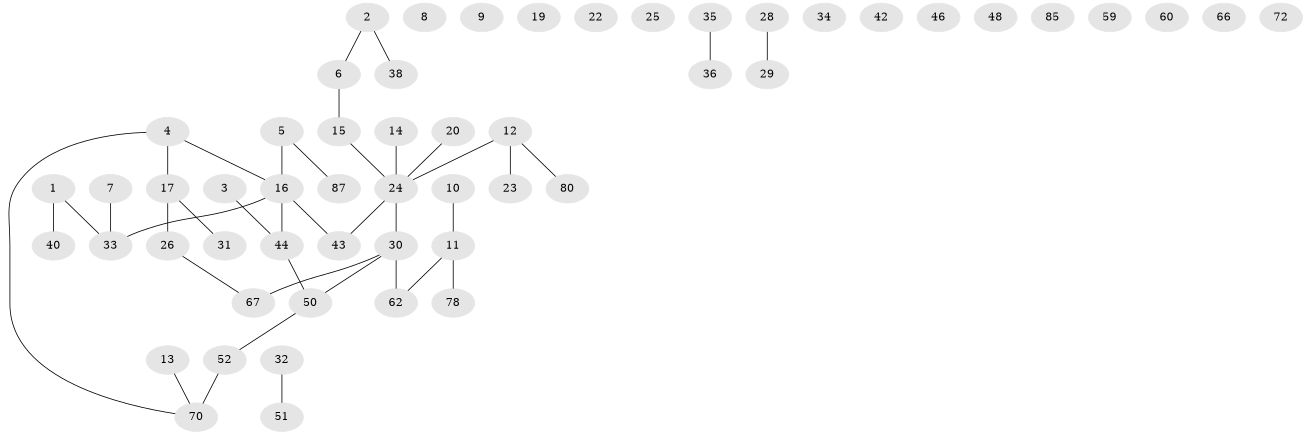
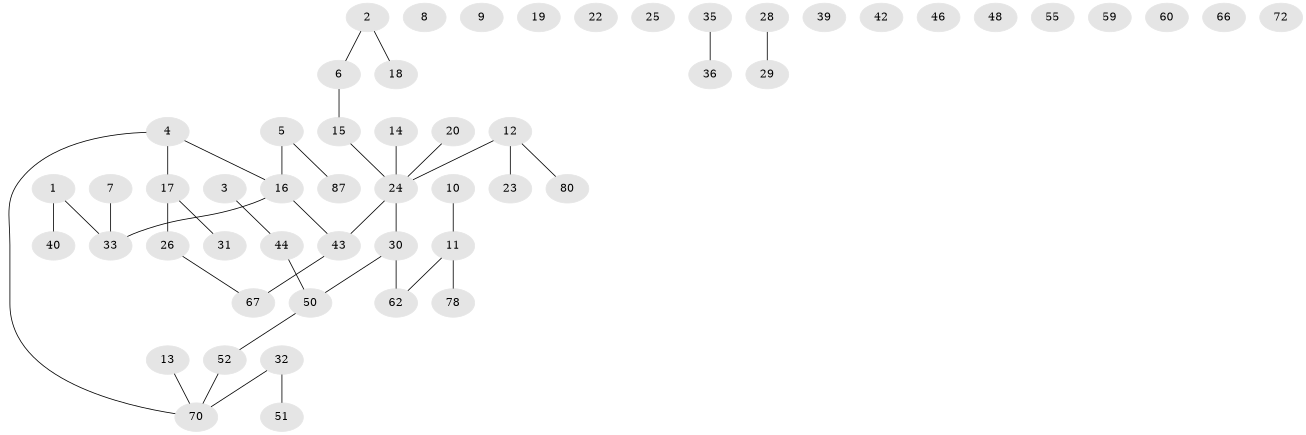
(824, 17) -> (824, 17)
(1053, 17) -> (1053, 17)
(396, 75) -> (396, 75)
(282, 217) -> none
(325, 274) -> (300, 272)
none -> (239, 389)
